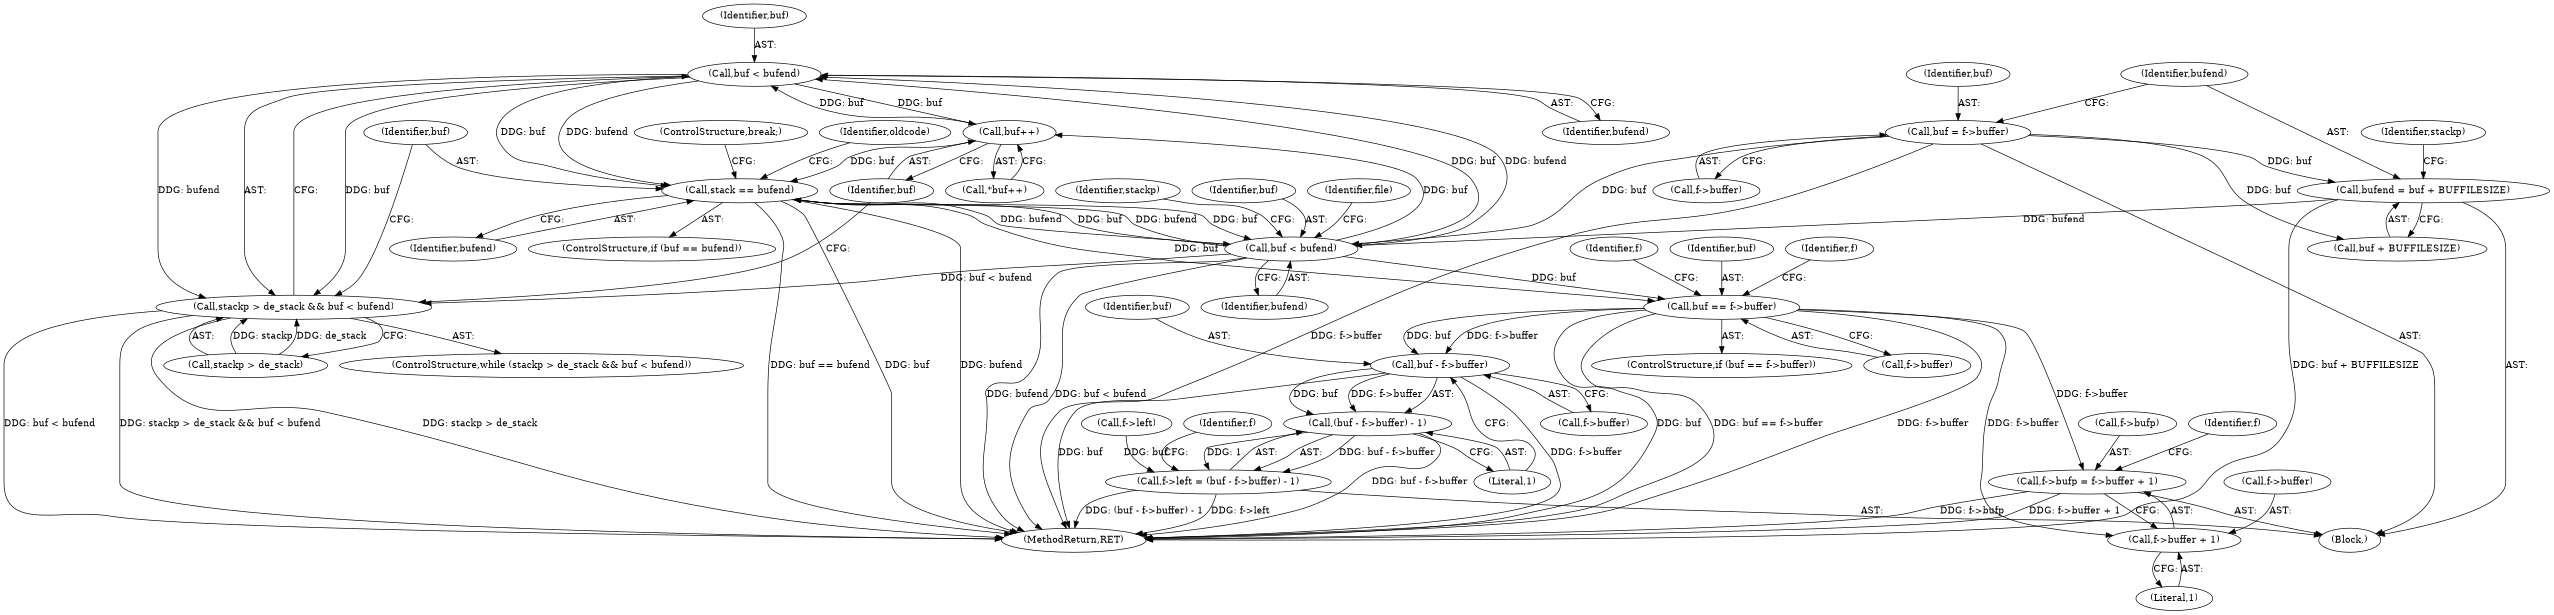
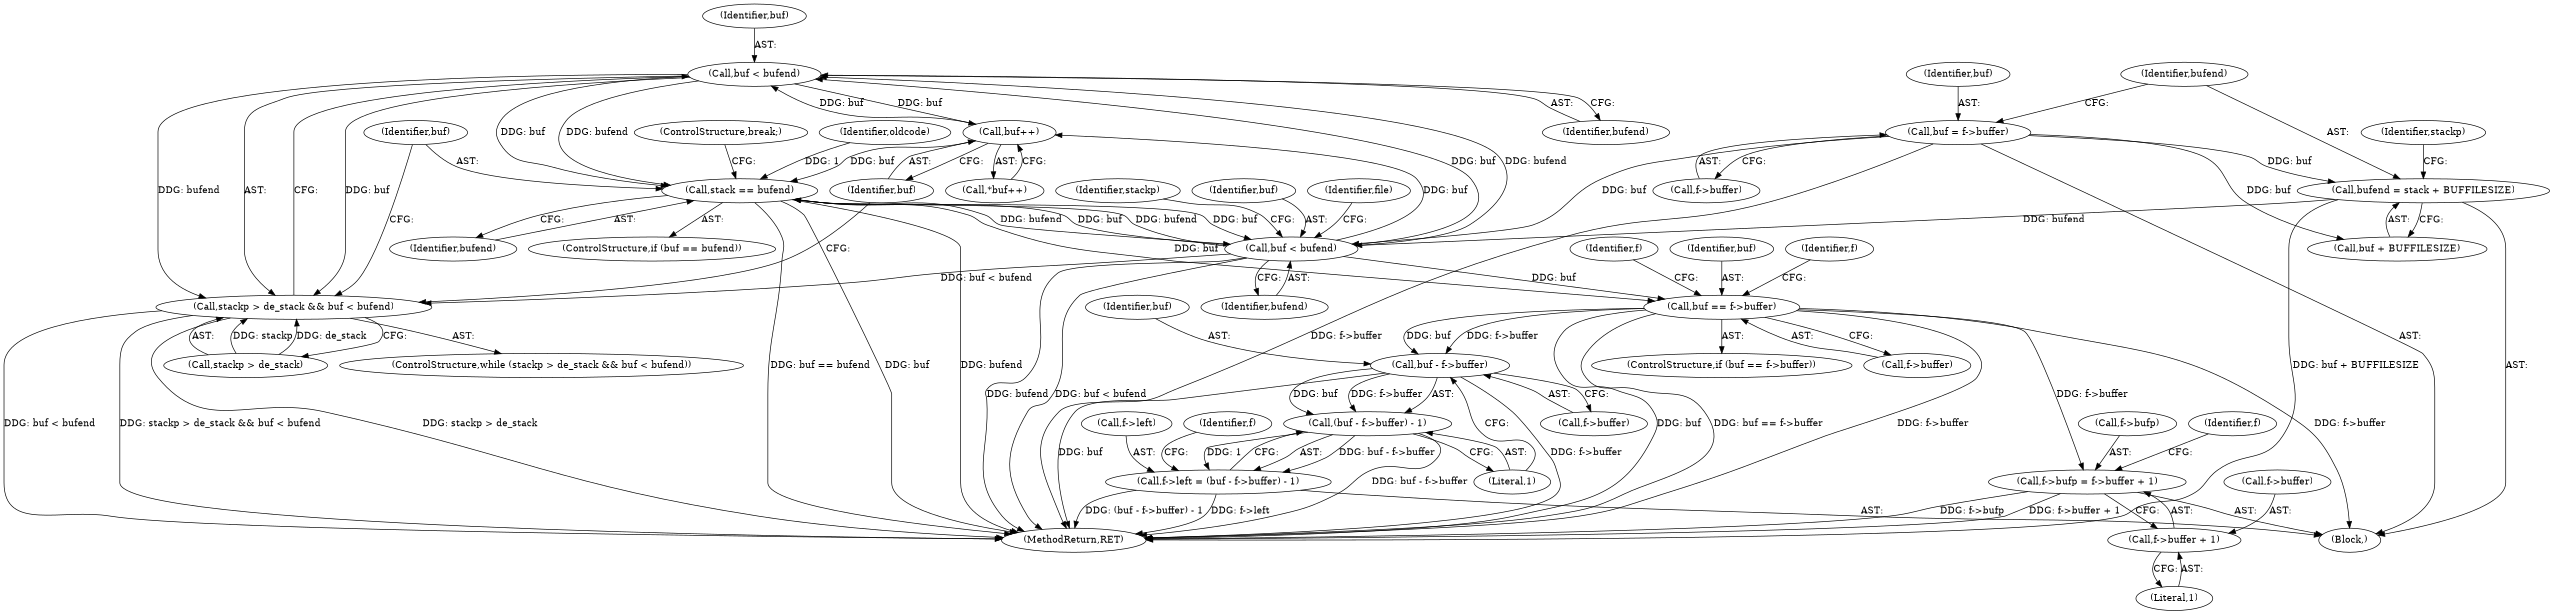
(822, 162) -> (822, 162)
(2423, 191) -> (2423, 191)
(1999, 380) -> (2114, 345)
(1146, 453) -> (1146, 453)
(1268, 453) -> (1268, 453)
